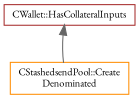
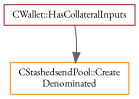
(63, 49) -> (76, 39)
